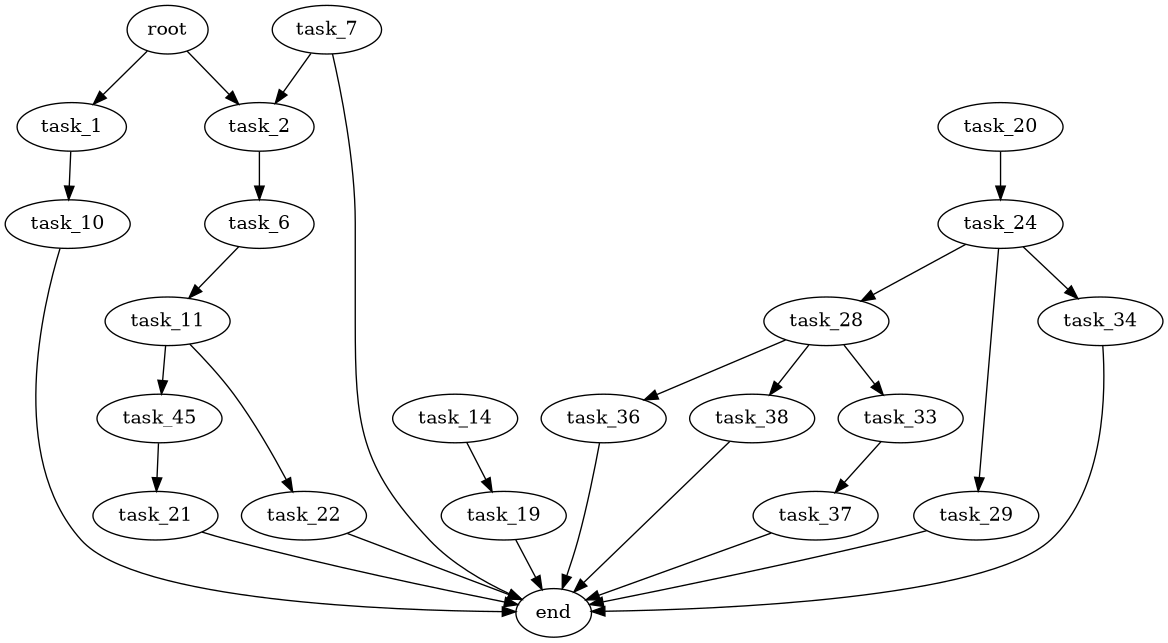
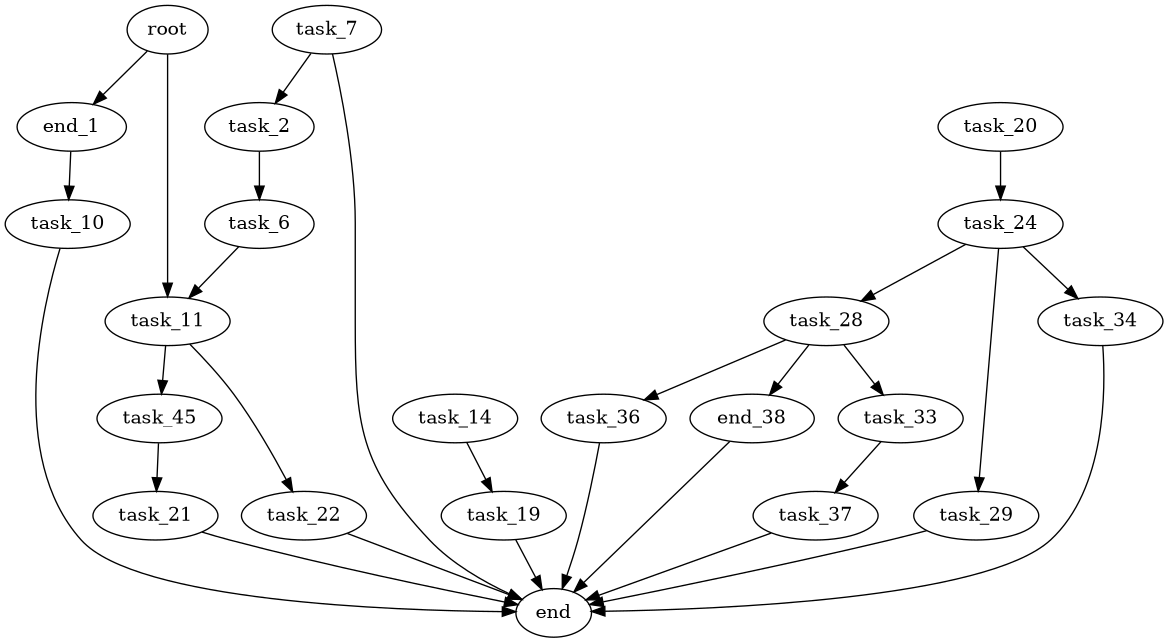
(208, 73) -> (168, 169)
(72, 127) -> (72, 127)
(752, 418) -> (752, 418)
